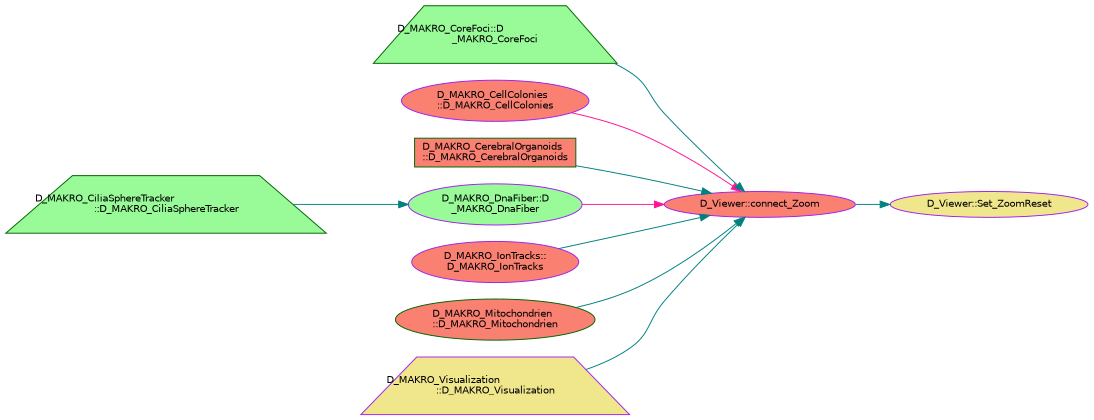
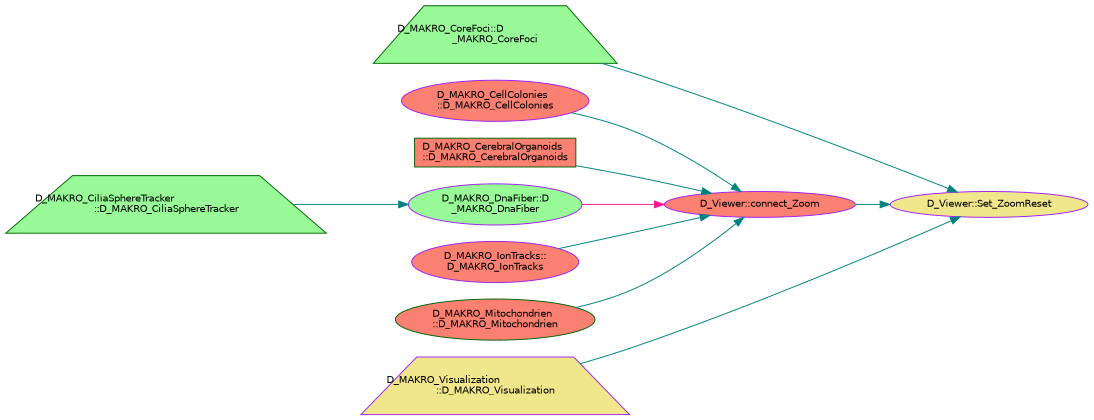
(675, 124) -> (776, 123)
(656, 141) -> (656, 141)
(664, 302) -> (768, 297)
